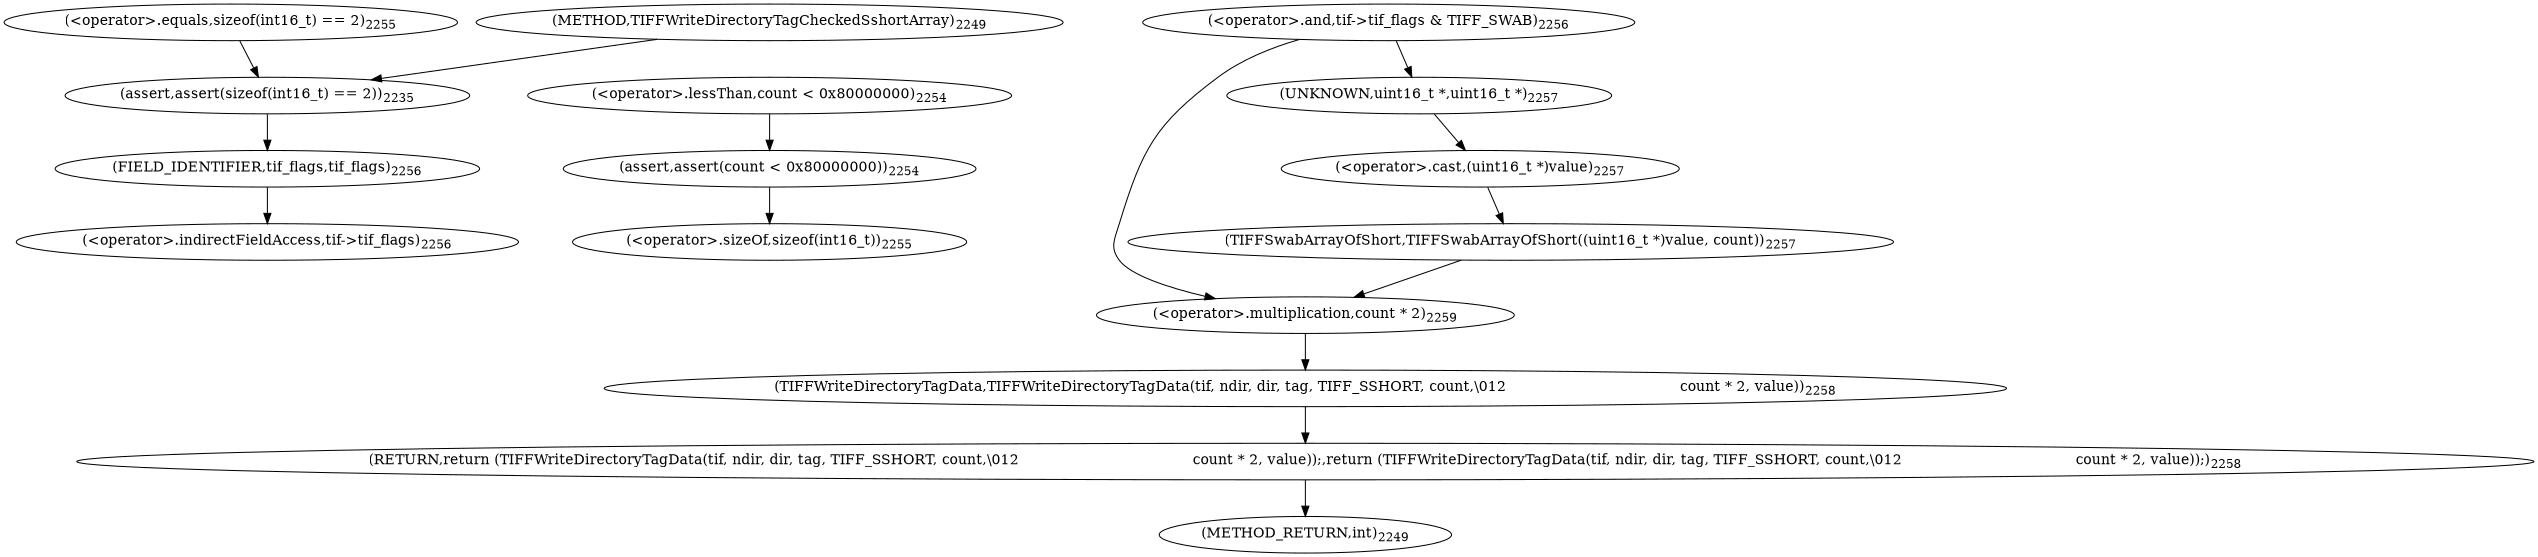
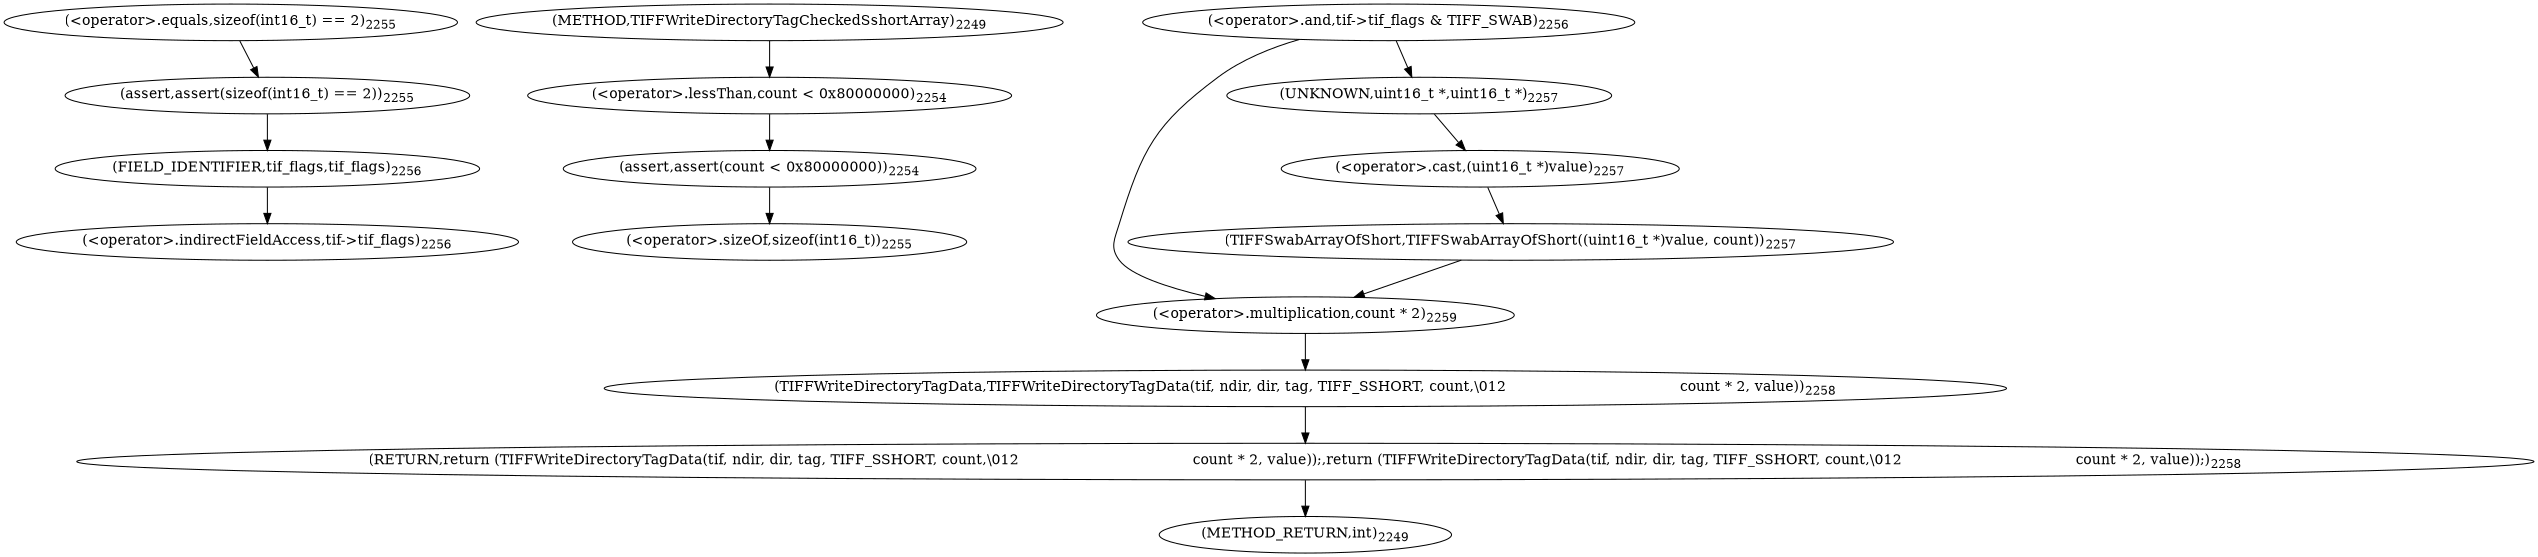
(519, 59) -> (770, 54)
(399, 94) -> (399, 94)
